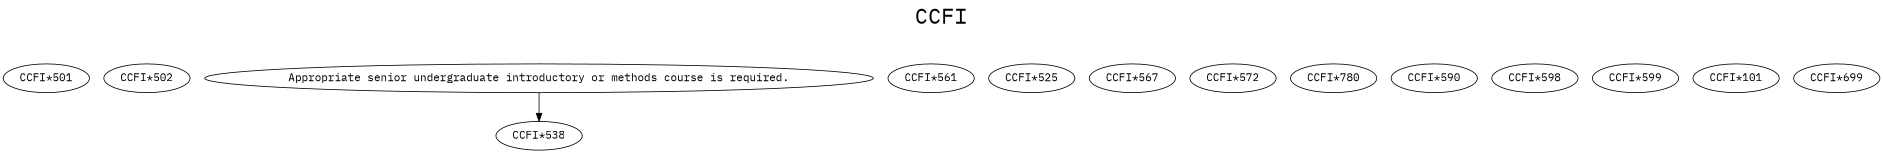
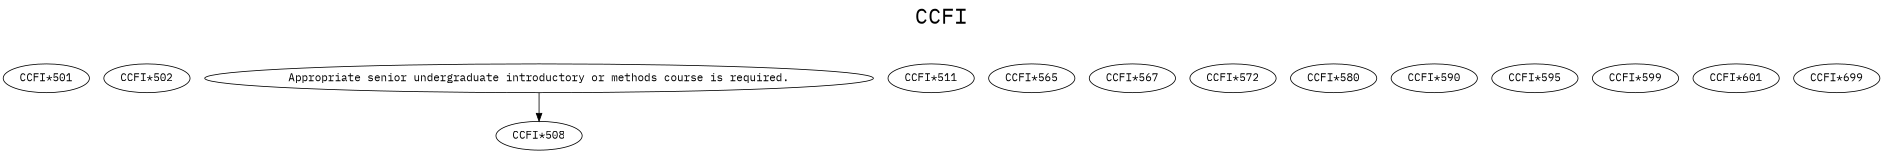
(931, 78) -> (931, 78)
(1032, 78) -> (1032, 78)
(1334, 78) -> (1334, 78)
(1535, 78) -> (1535, 78)
(1736, 78) -> (1736, 78)
(539, 136) -> (539, 136)
